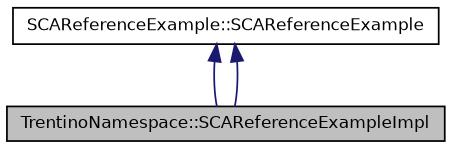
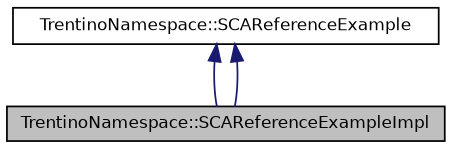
(226, 26) -> (226, 26)
